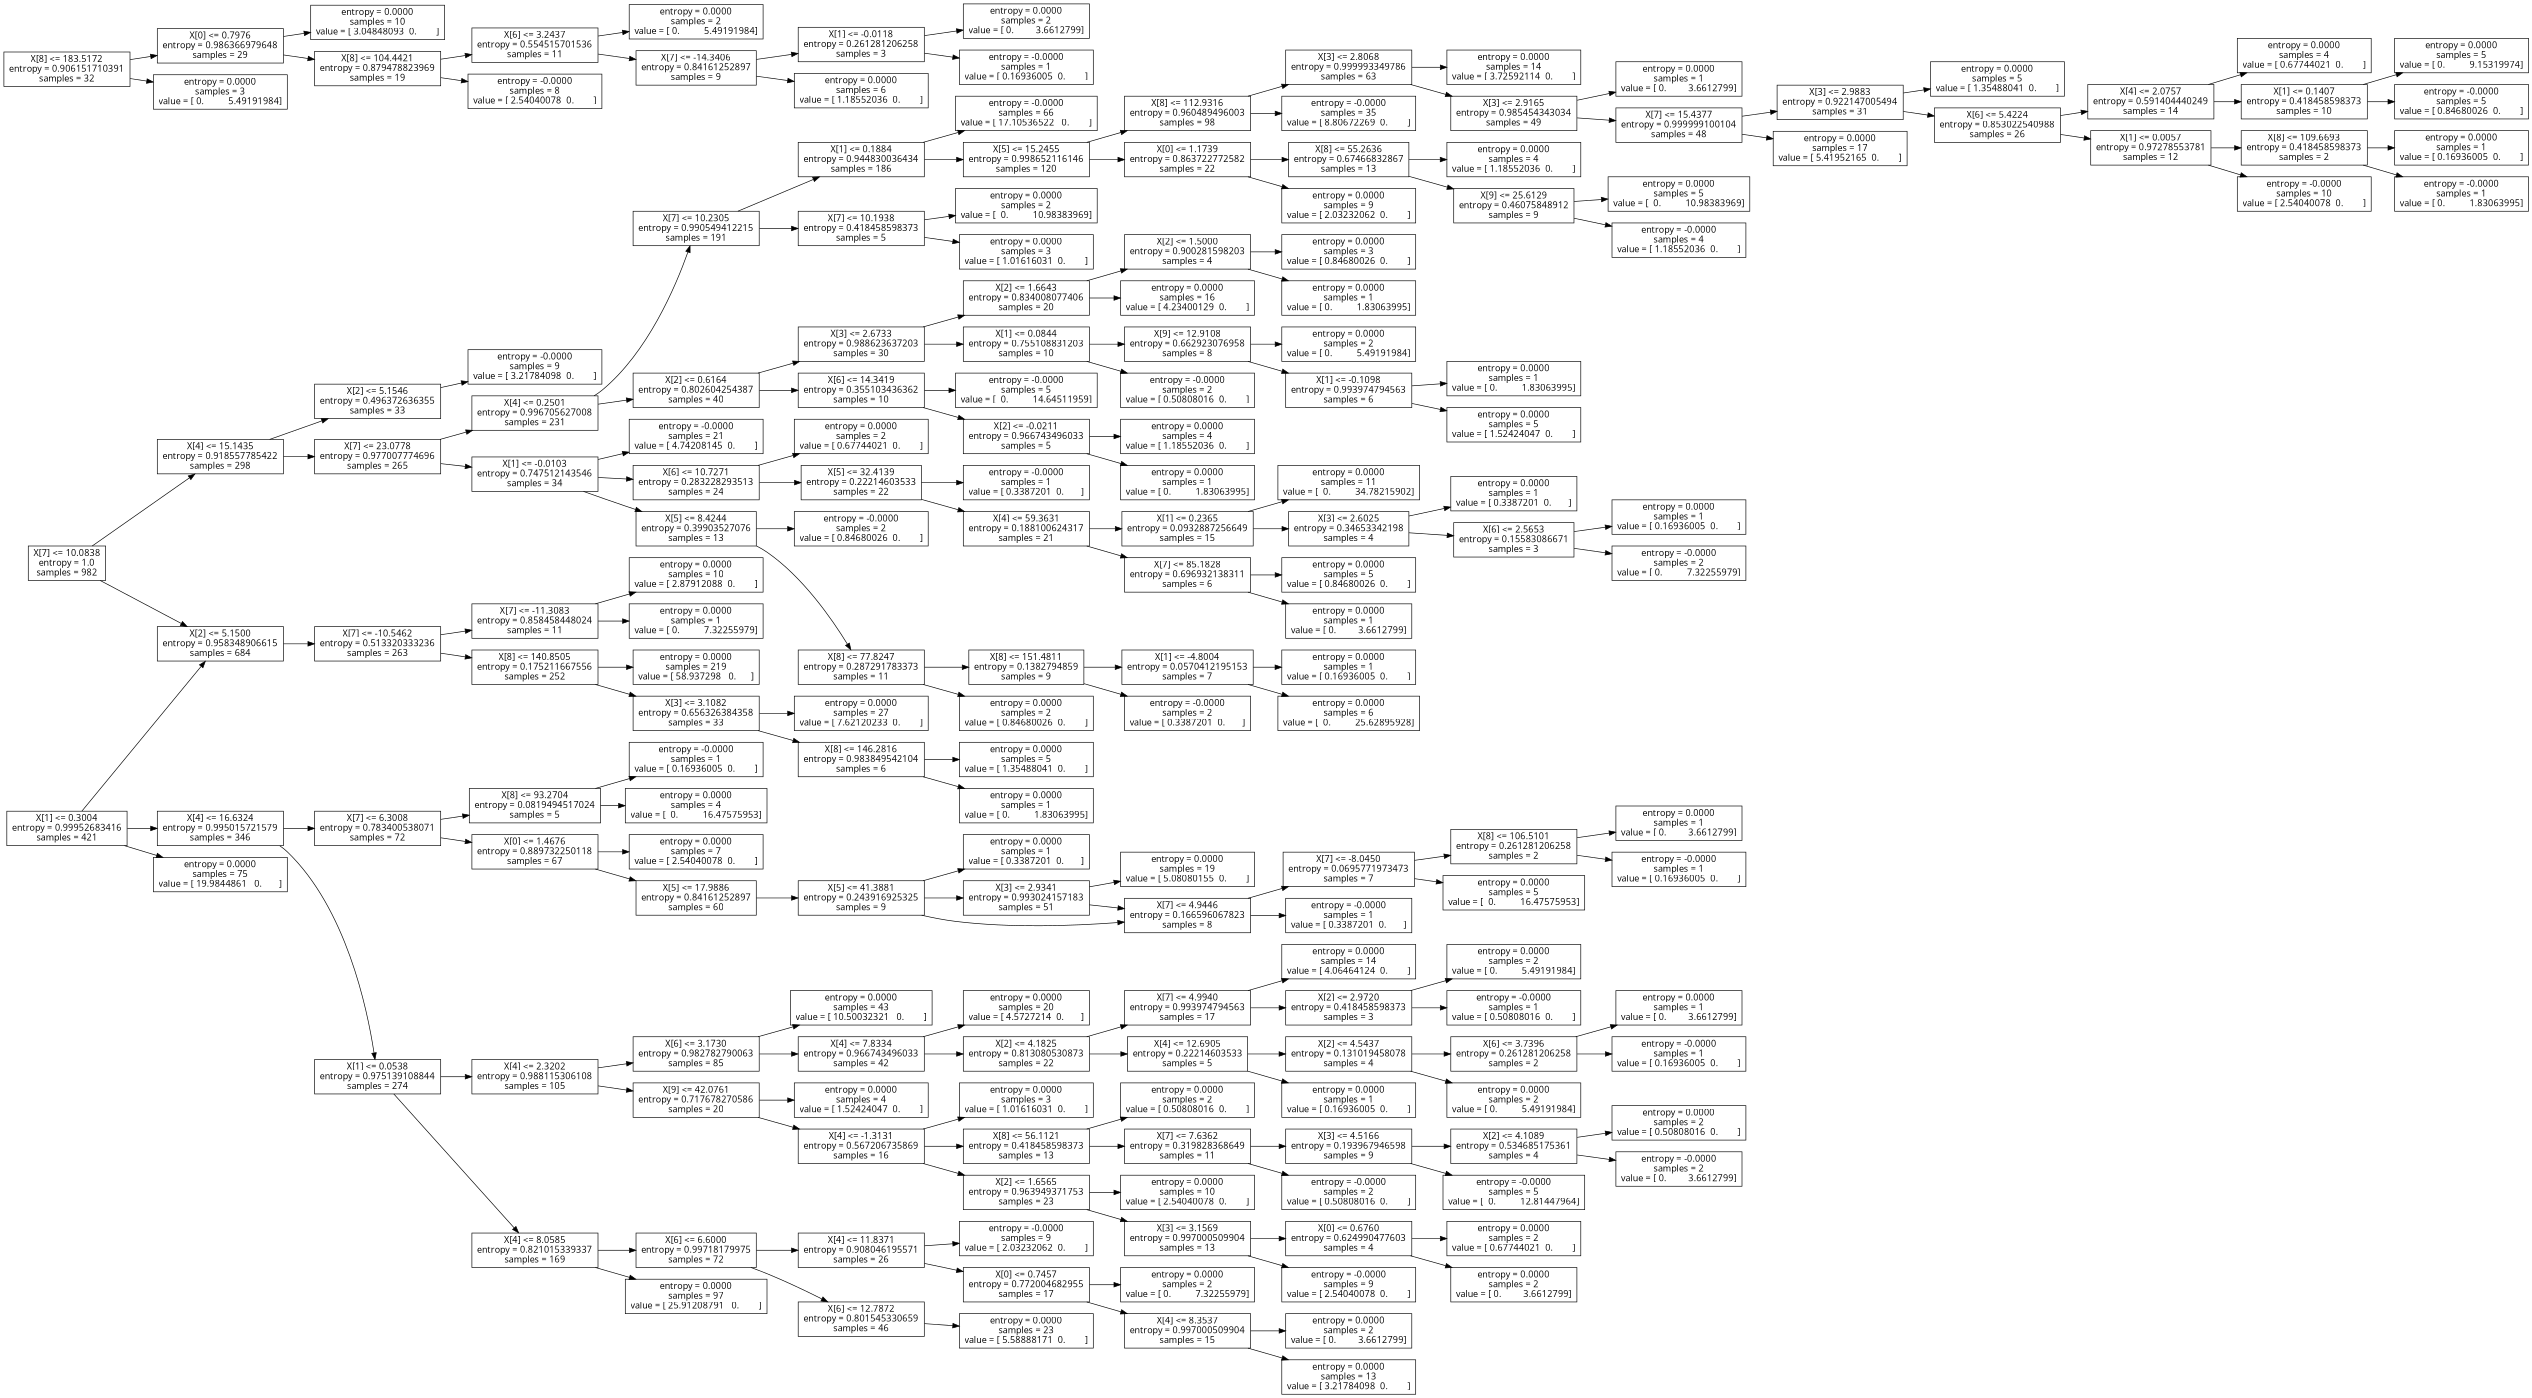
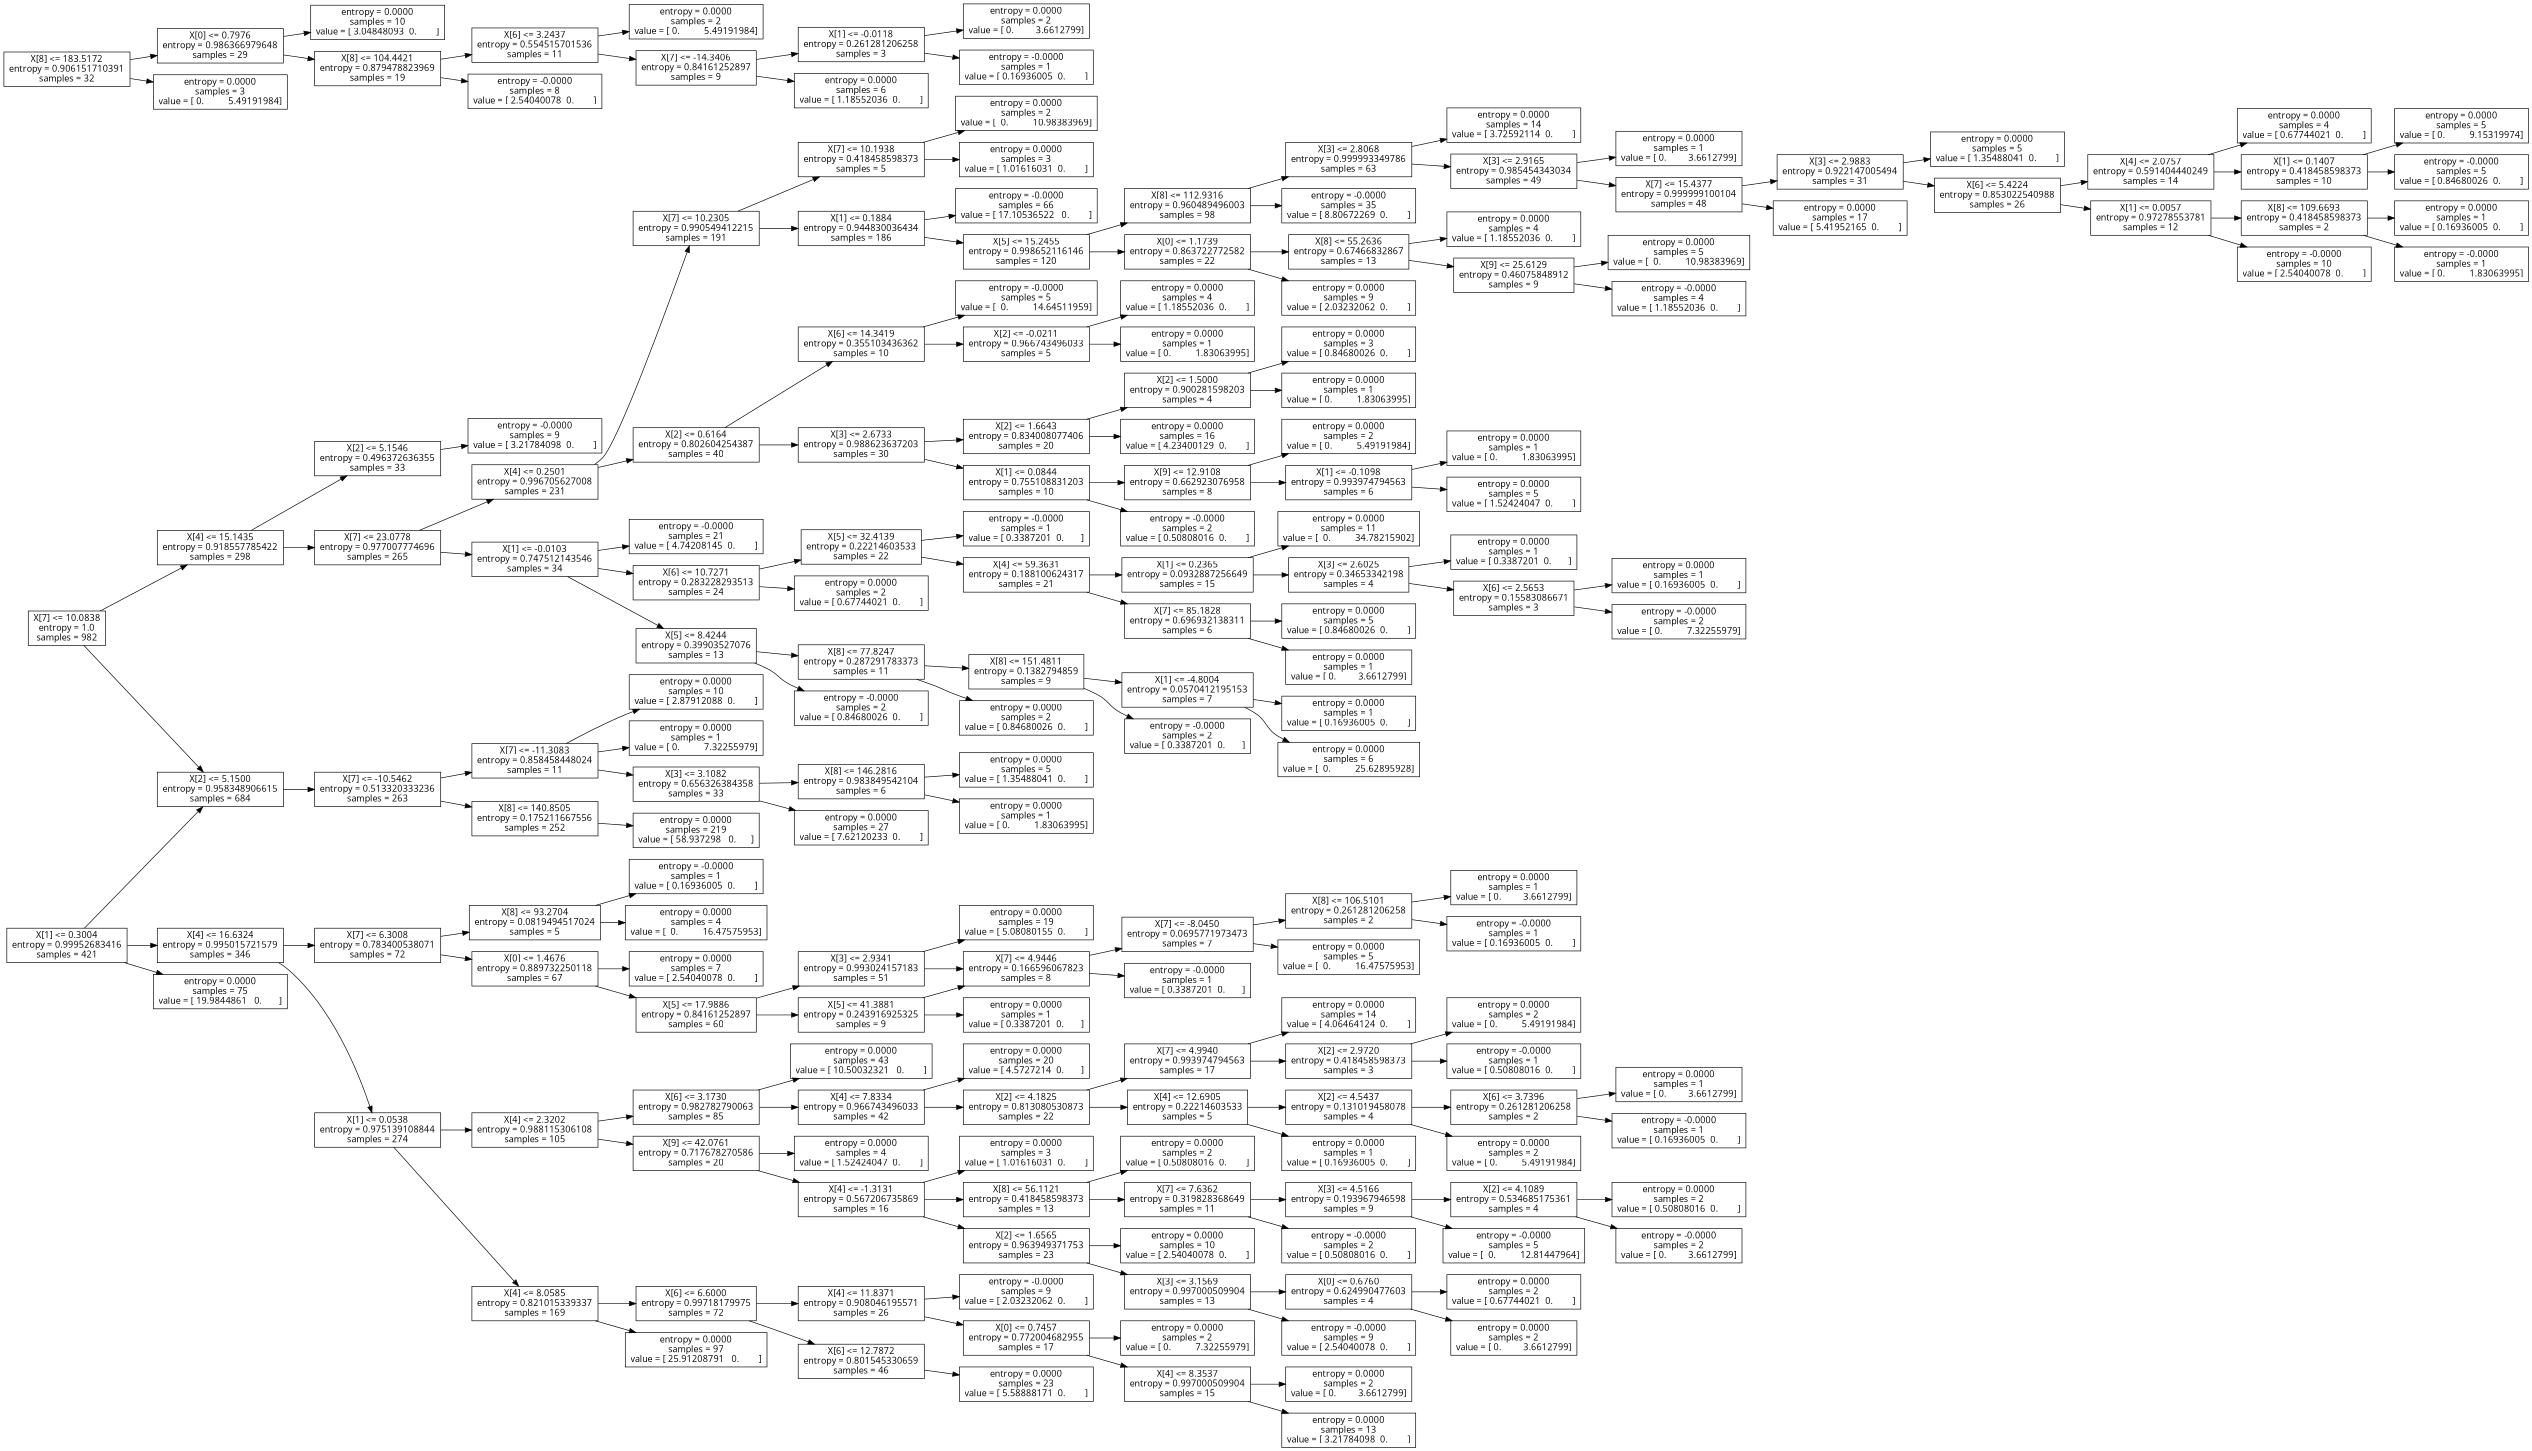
(612, 689) -> (612, 772)
(941, 898) -> (775, 993)
